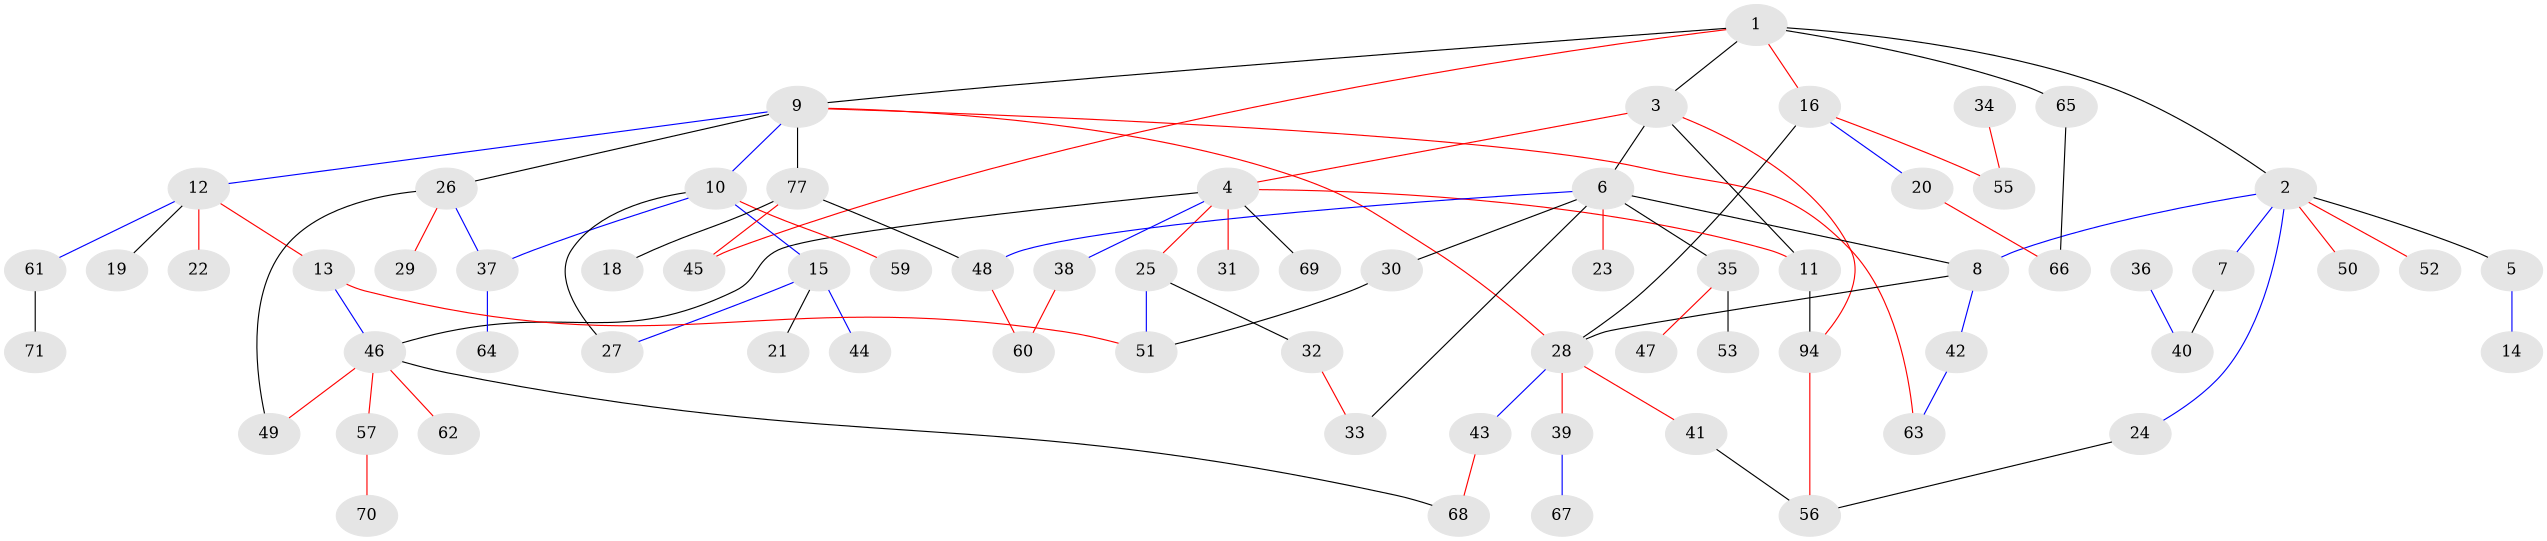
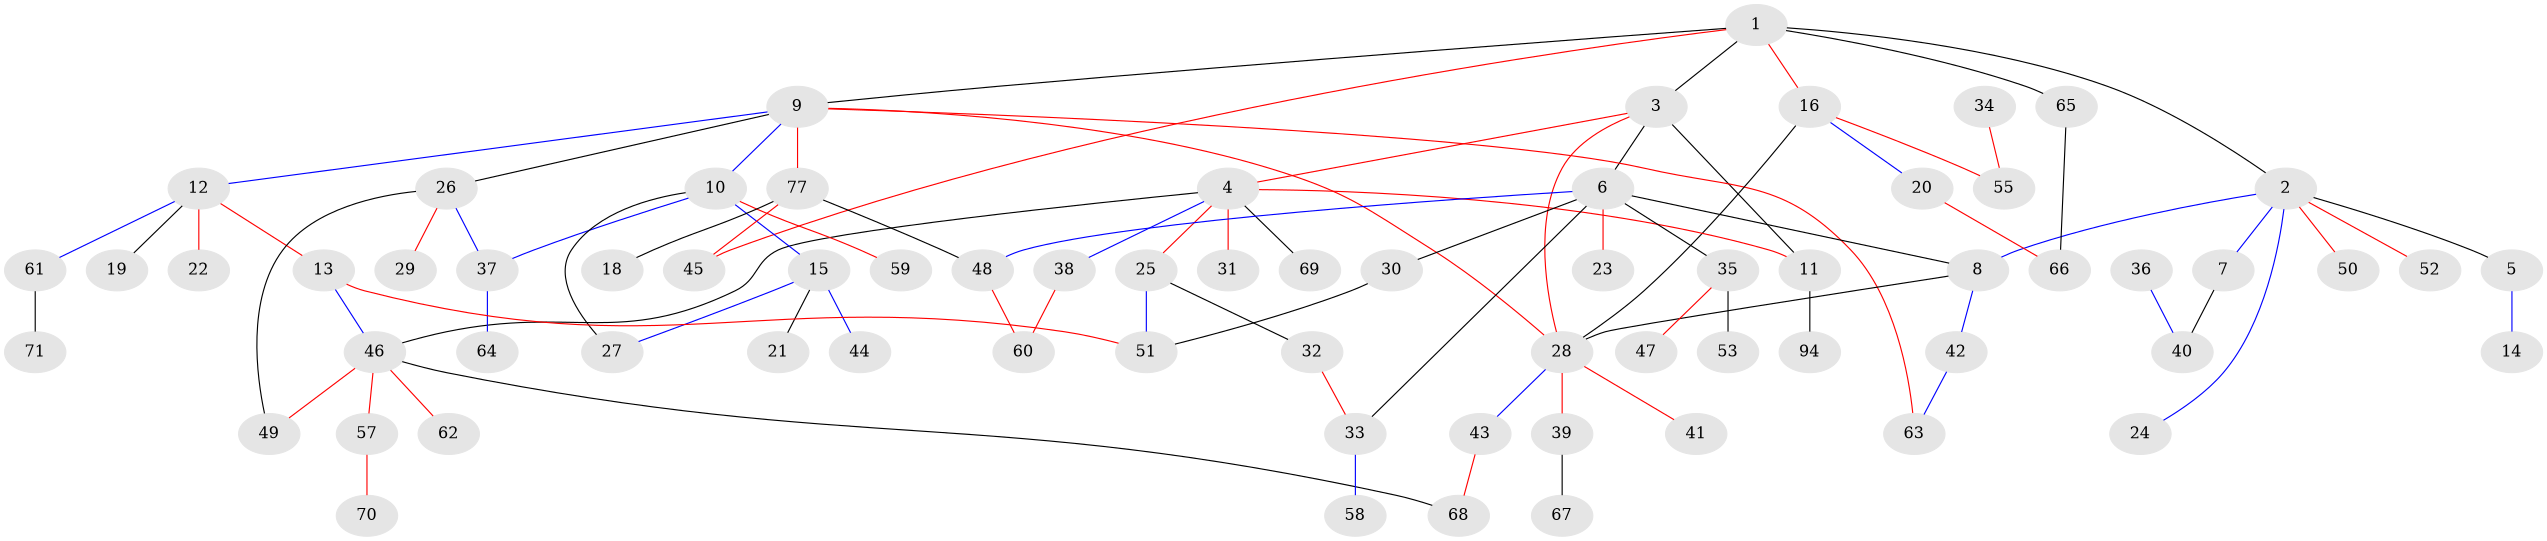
(798, 148) -> (798, 148)
(1814, 199) -> (1550, 200)
(1562, 475) -> (1562, 475)
none -> (1355, 516)
(1810, 516) -> none
